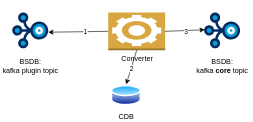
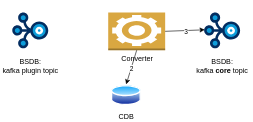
(95, 31) -> none
